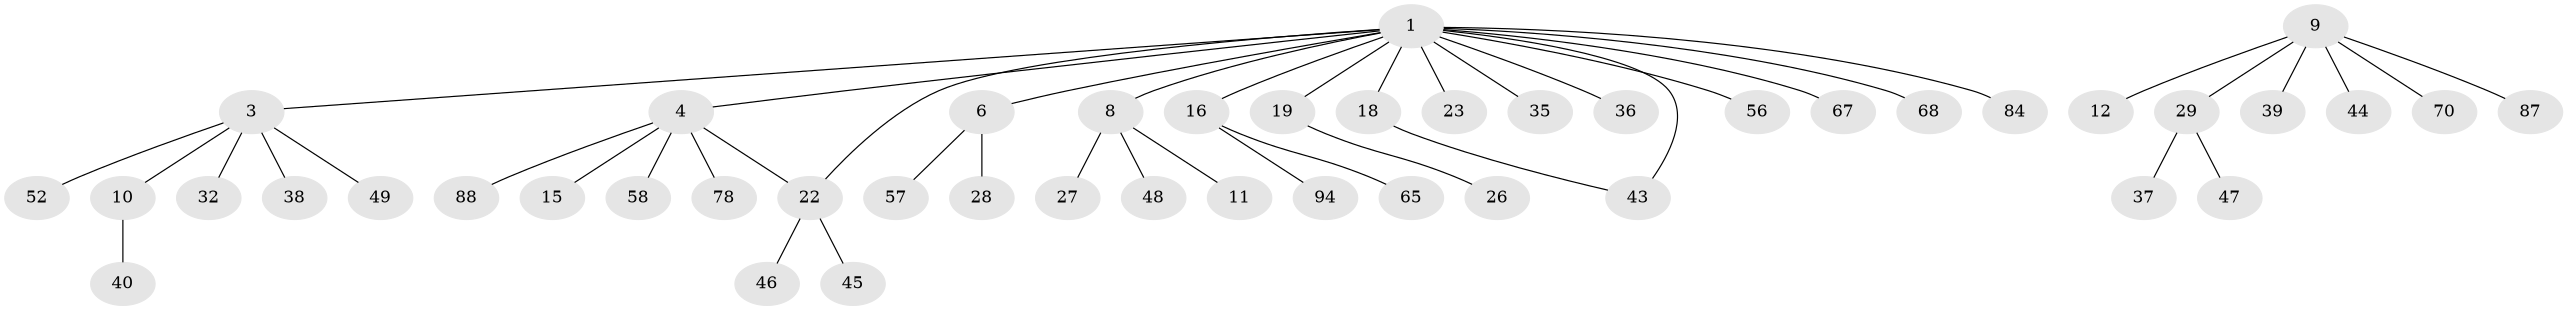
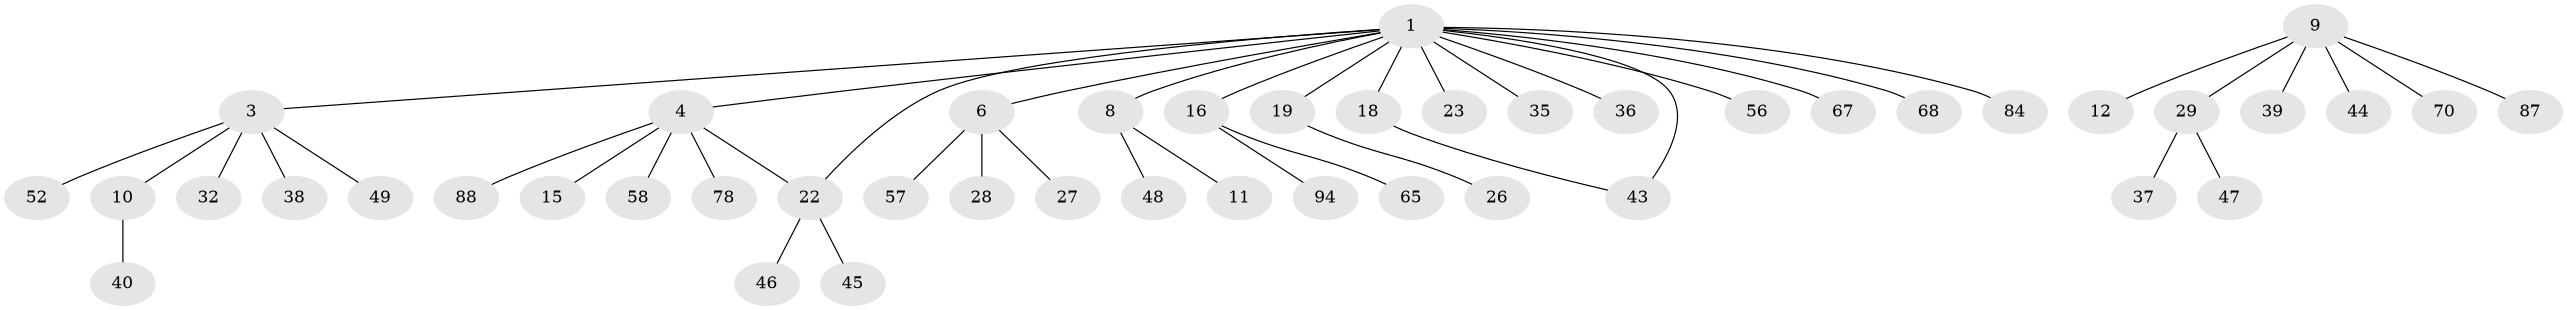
(1089, 155) -> (1025, 155)
